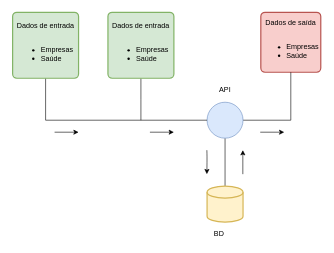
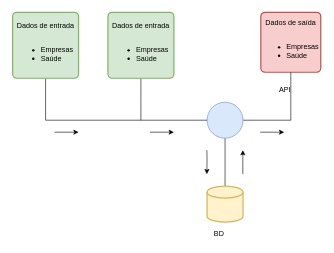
(225, 90) -> (285, 90)
